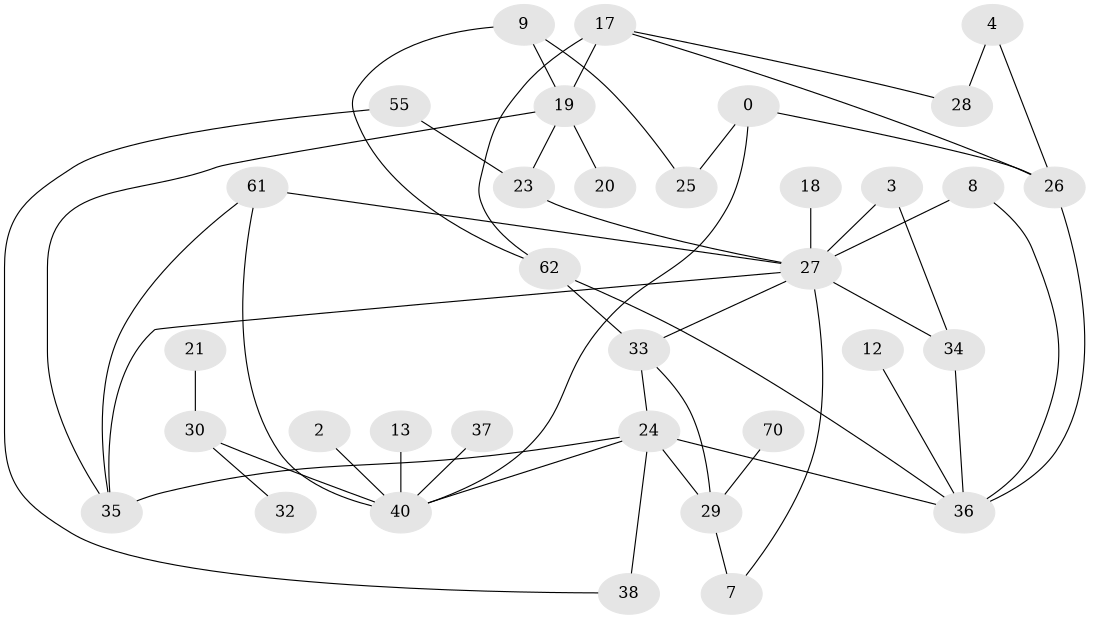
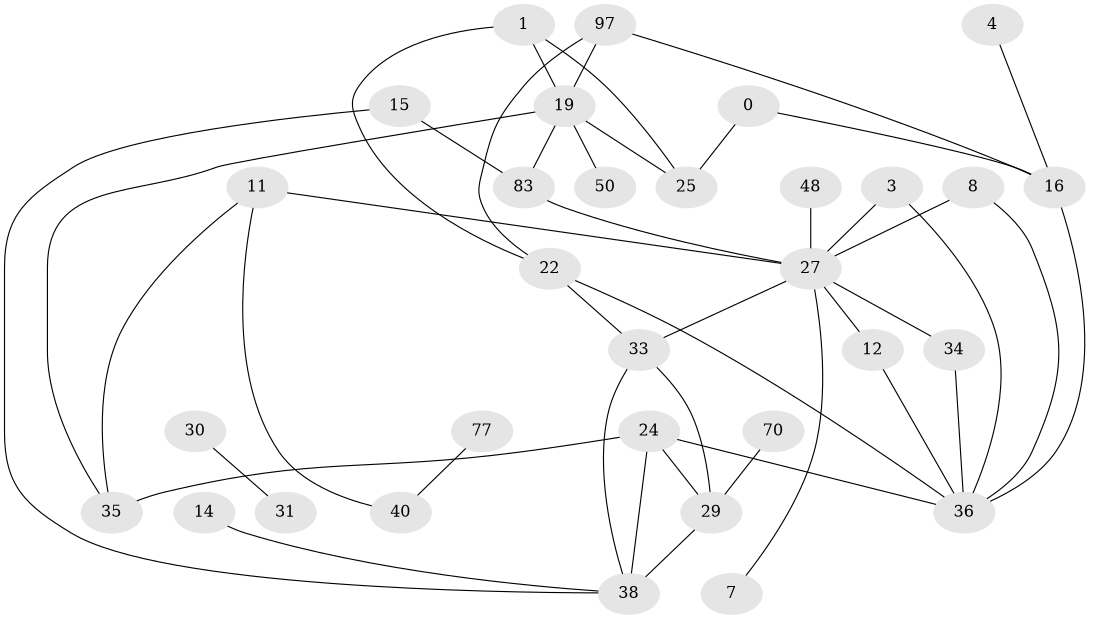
(524, 25) -> (524, 25)
(605, 25) -> (605, 25)
(400, 106) -> (400, 106)
(962, 106) -> none
none -> (626, 147)
(257, 187) -> (257, 187)
(524, 187) -> (524, 187)
(605, 187) -> (605, 187)
(811, 187) -> (811, 187)
(1055, 187) -> (1055, 187)
(550, 269) -> (550, 269)
(923, 269) -> (996, 337)
(381, 308) -> (842, 309)
(602, 326) -> none
(195, 350) -> none
(644, 391) -> (604, 470)
(320, 431) -> none
(401, 431) -> none
(482, 431) -> (482, 431)
(274, 464) -> none
(525, 472) -> none
none -> (204, 513)
(286, 513) -> (286, 513)
(722, 553) -> (670, 553)
